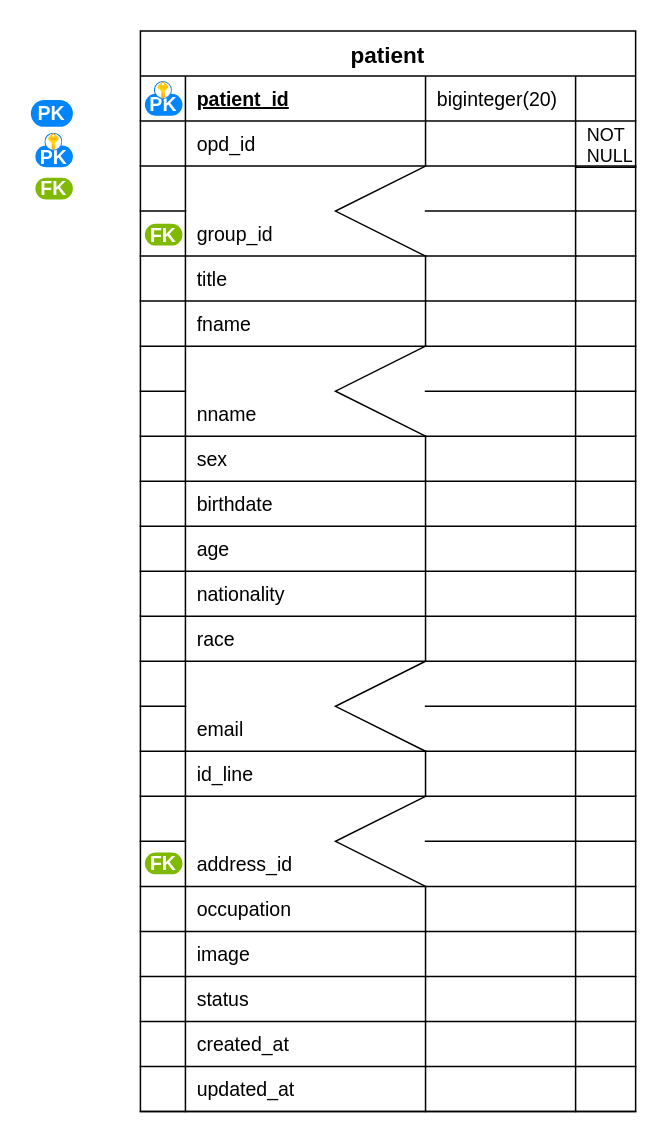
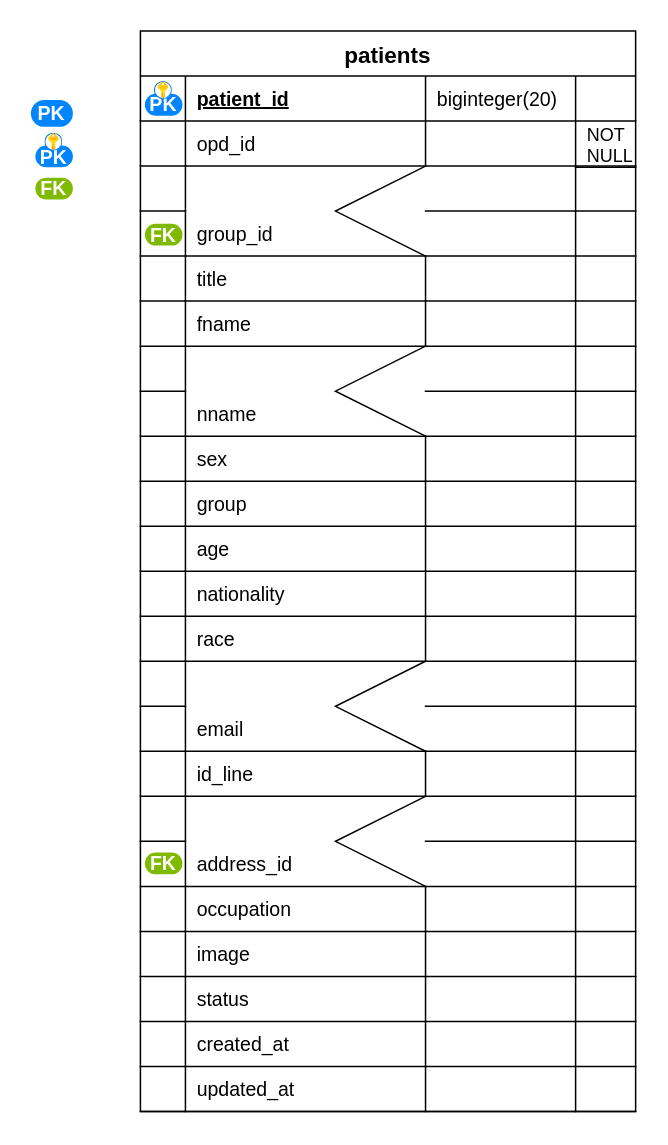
(387, 55) -> (387, 55)
(243, 504) -> (224, 504)
